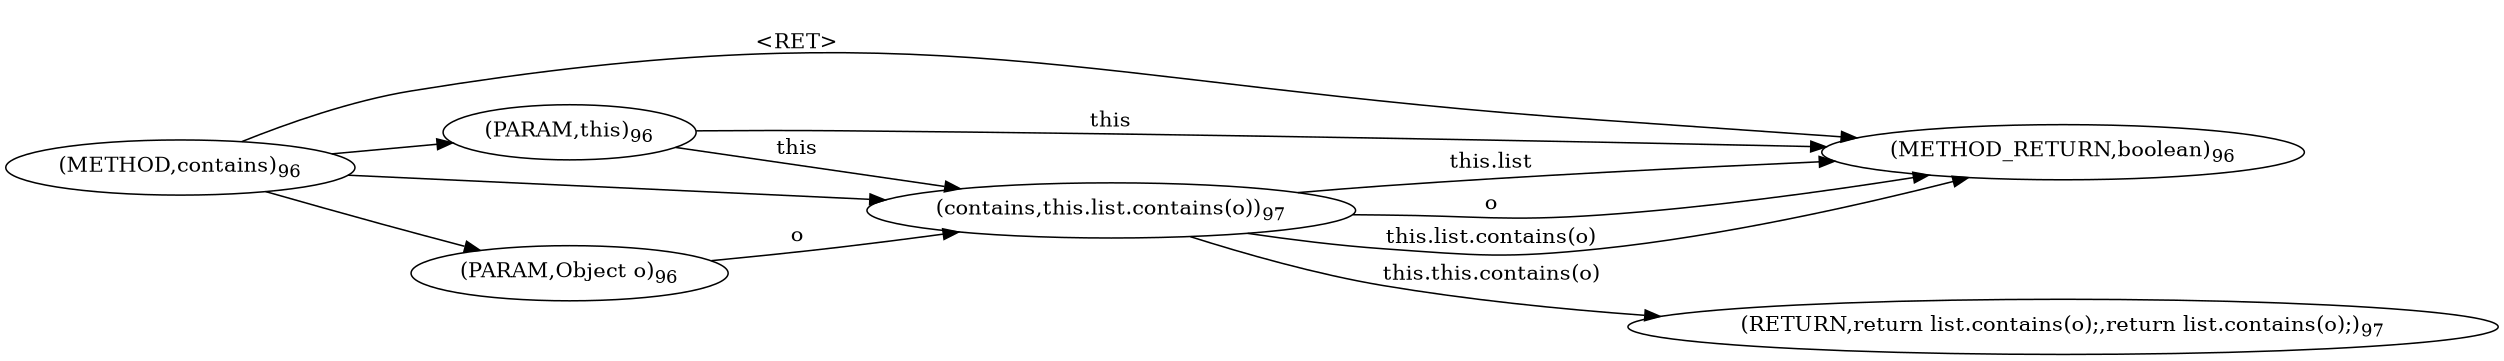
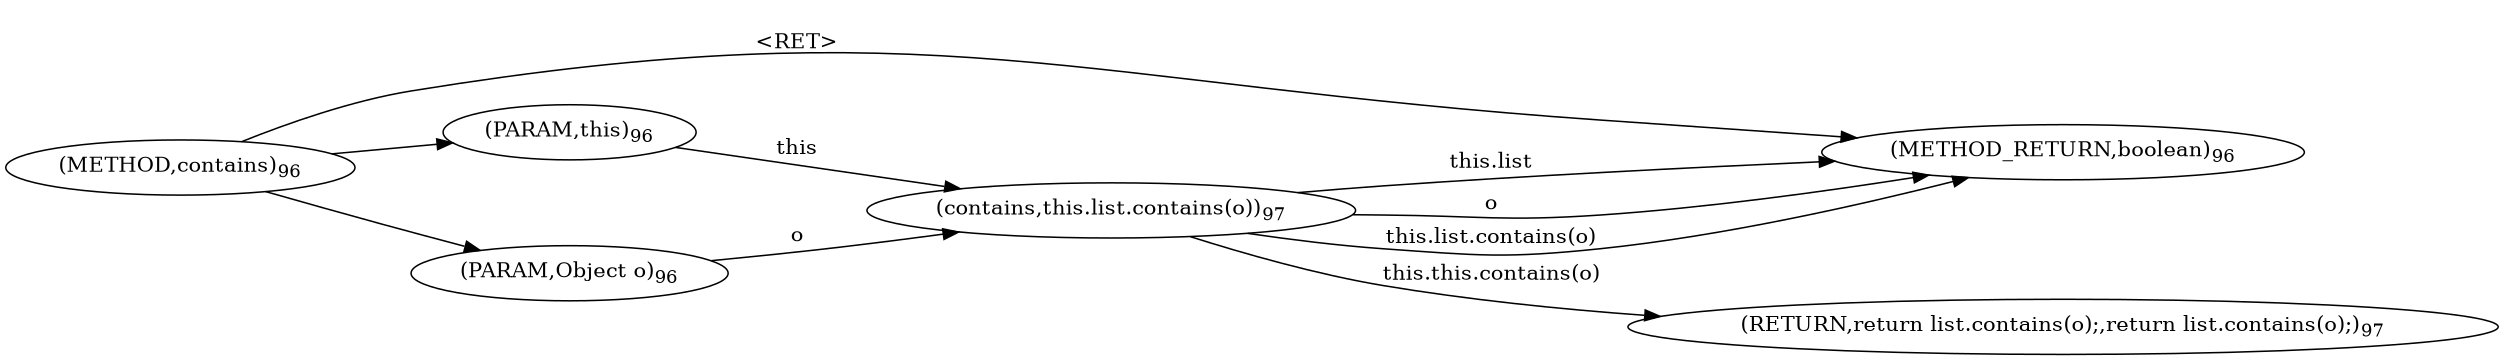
(1254, 136) -> none
(609, 187) -> none
